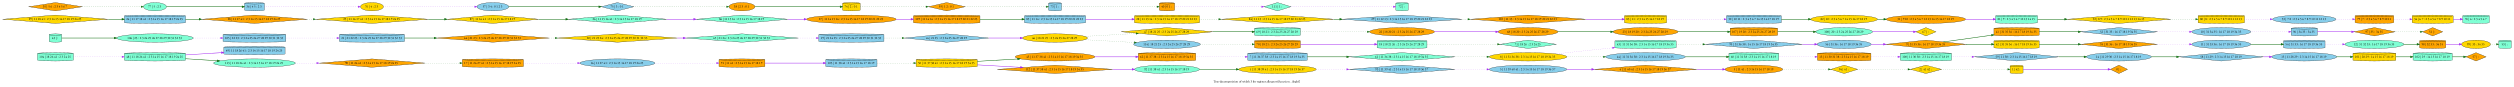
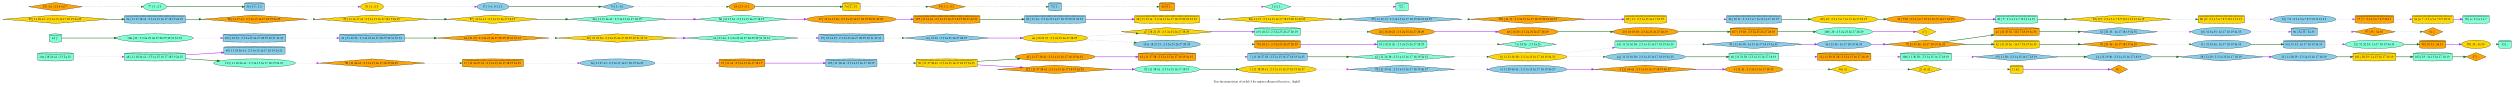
(1232, 32) -> (1232, 32)
(2334, 32) -> (2334, 32)
(2173, 44) -> (2173, 44)
